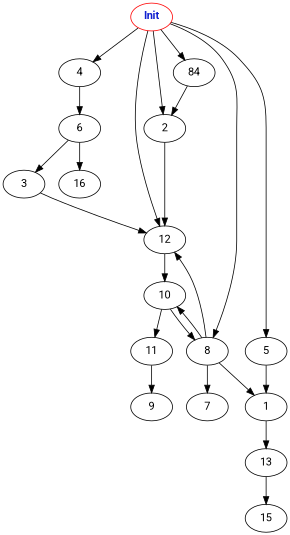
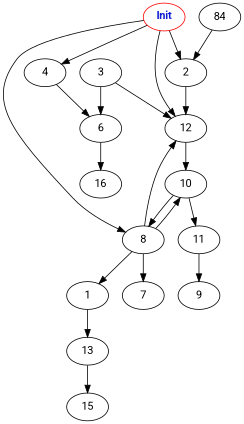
(170, 42) -> none
(55, 153) -> (101, 97)
(266, 351) -> none
